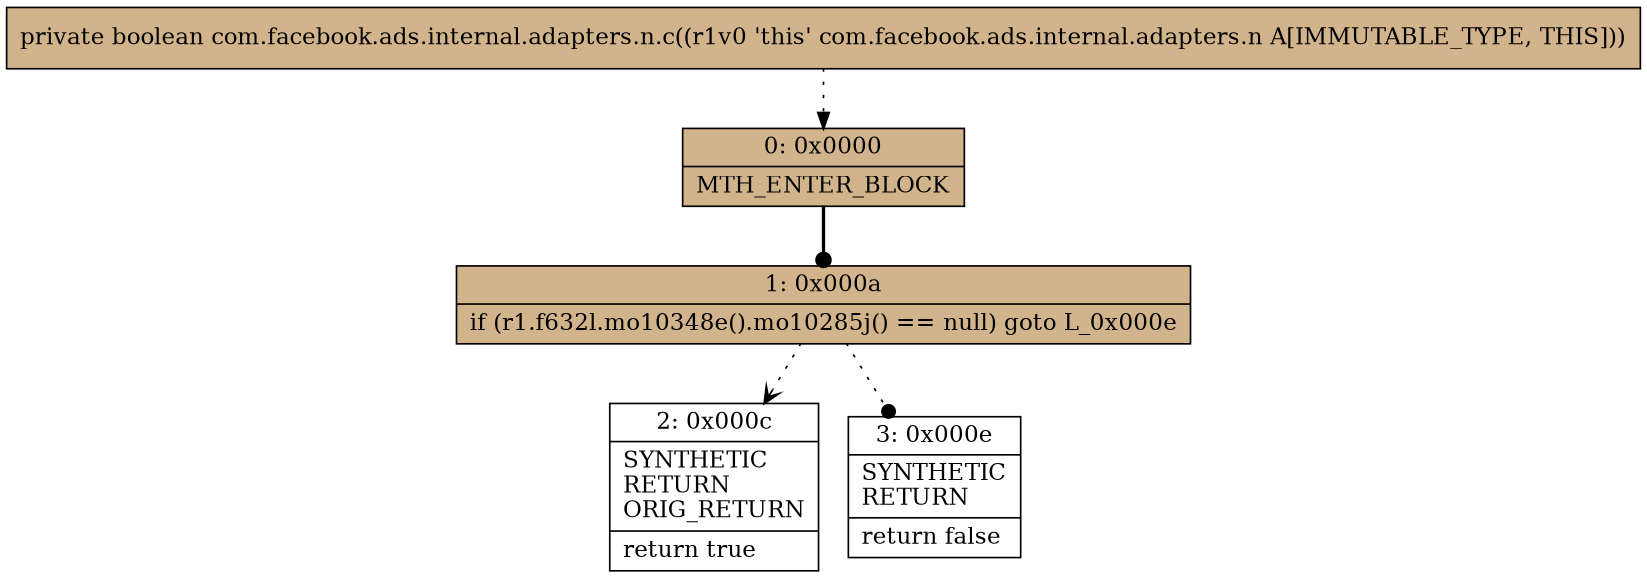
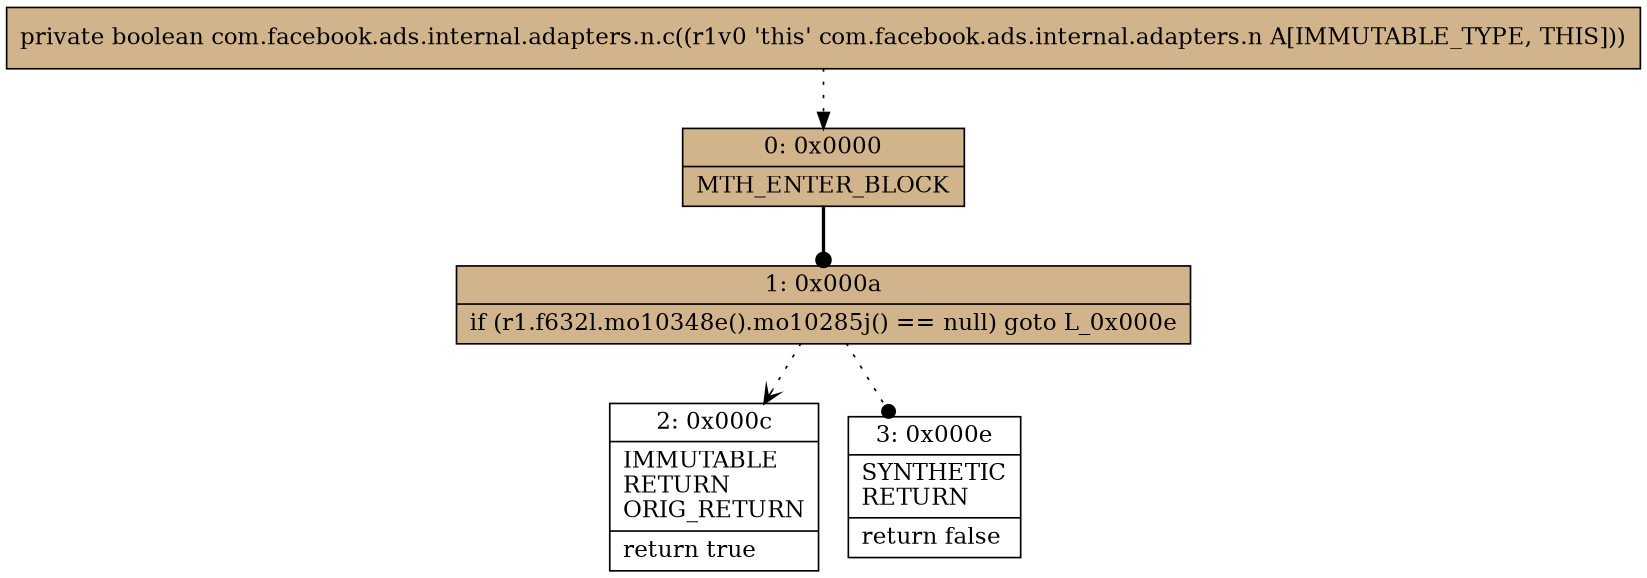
(696, 461) -> (701, 461)
